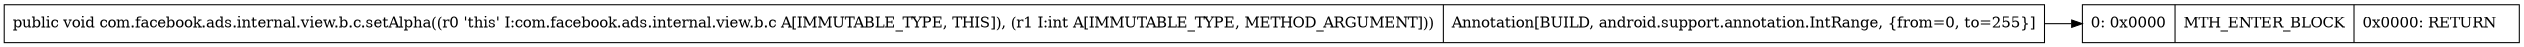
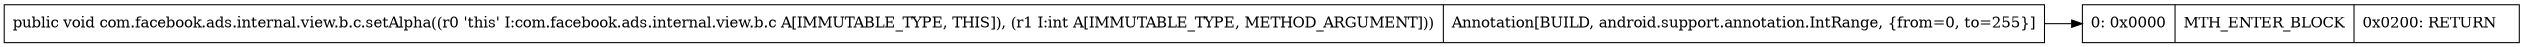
(2437, 23) -> (2437, 23)
